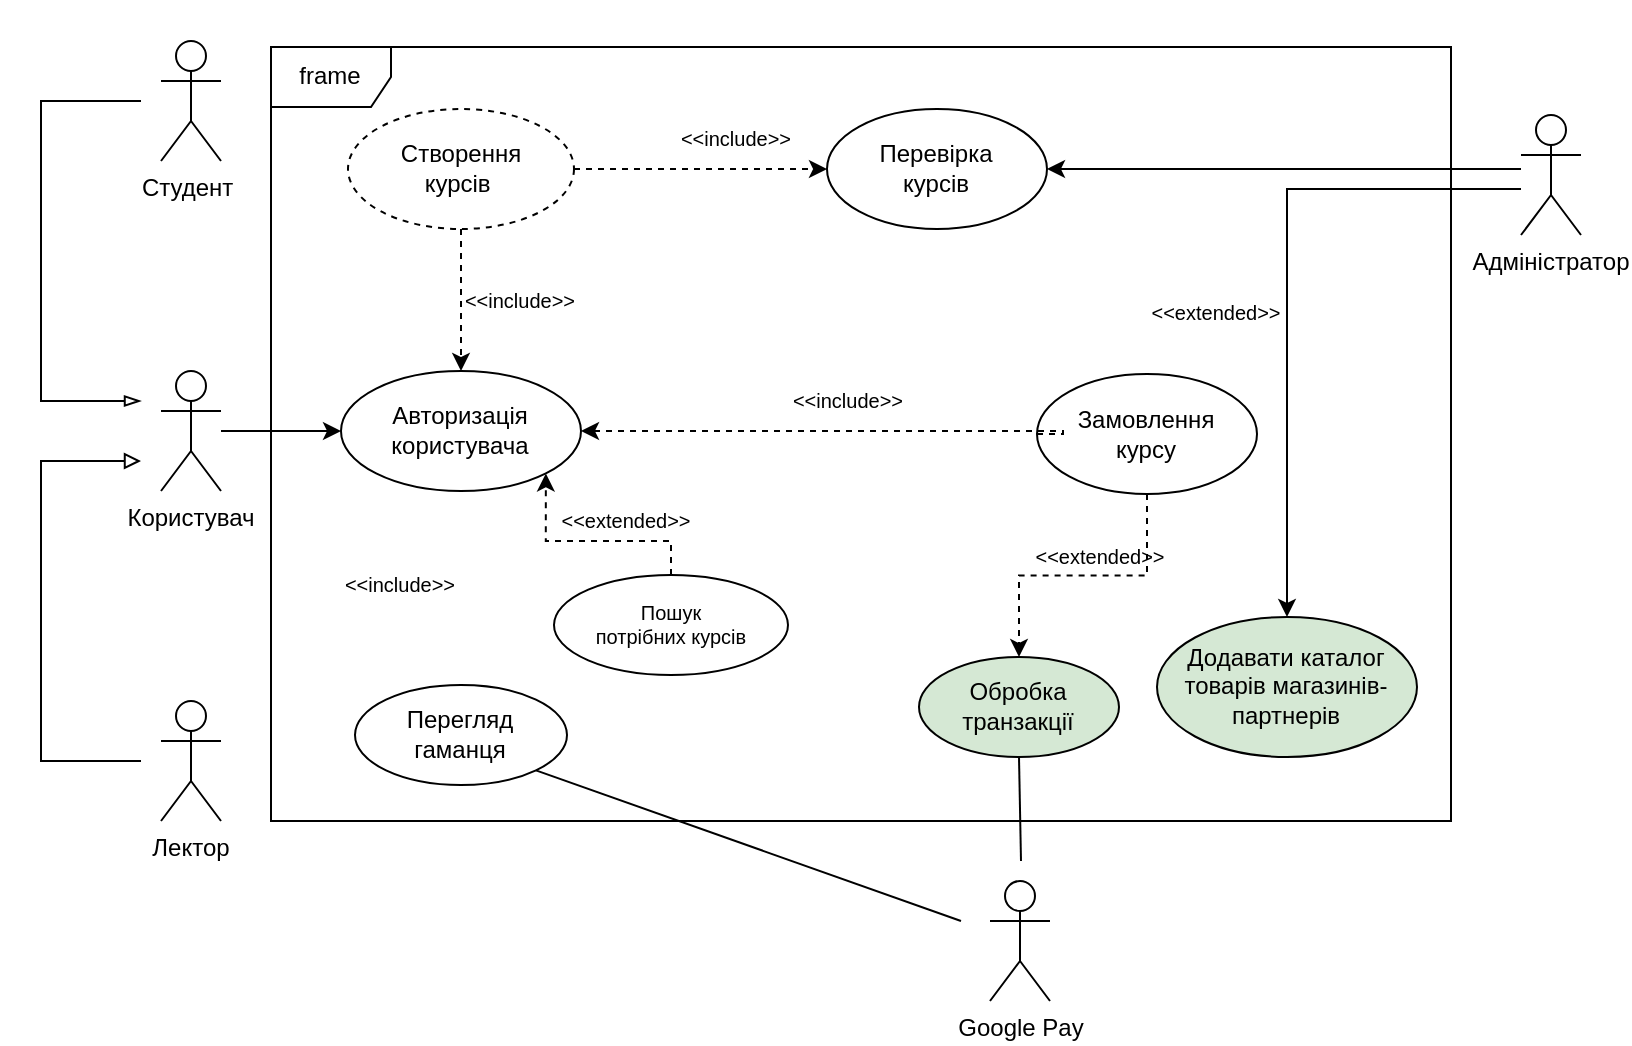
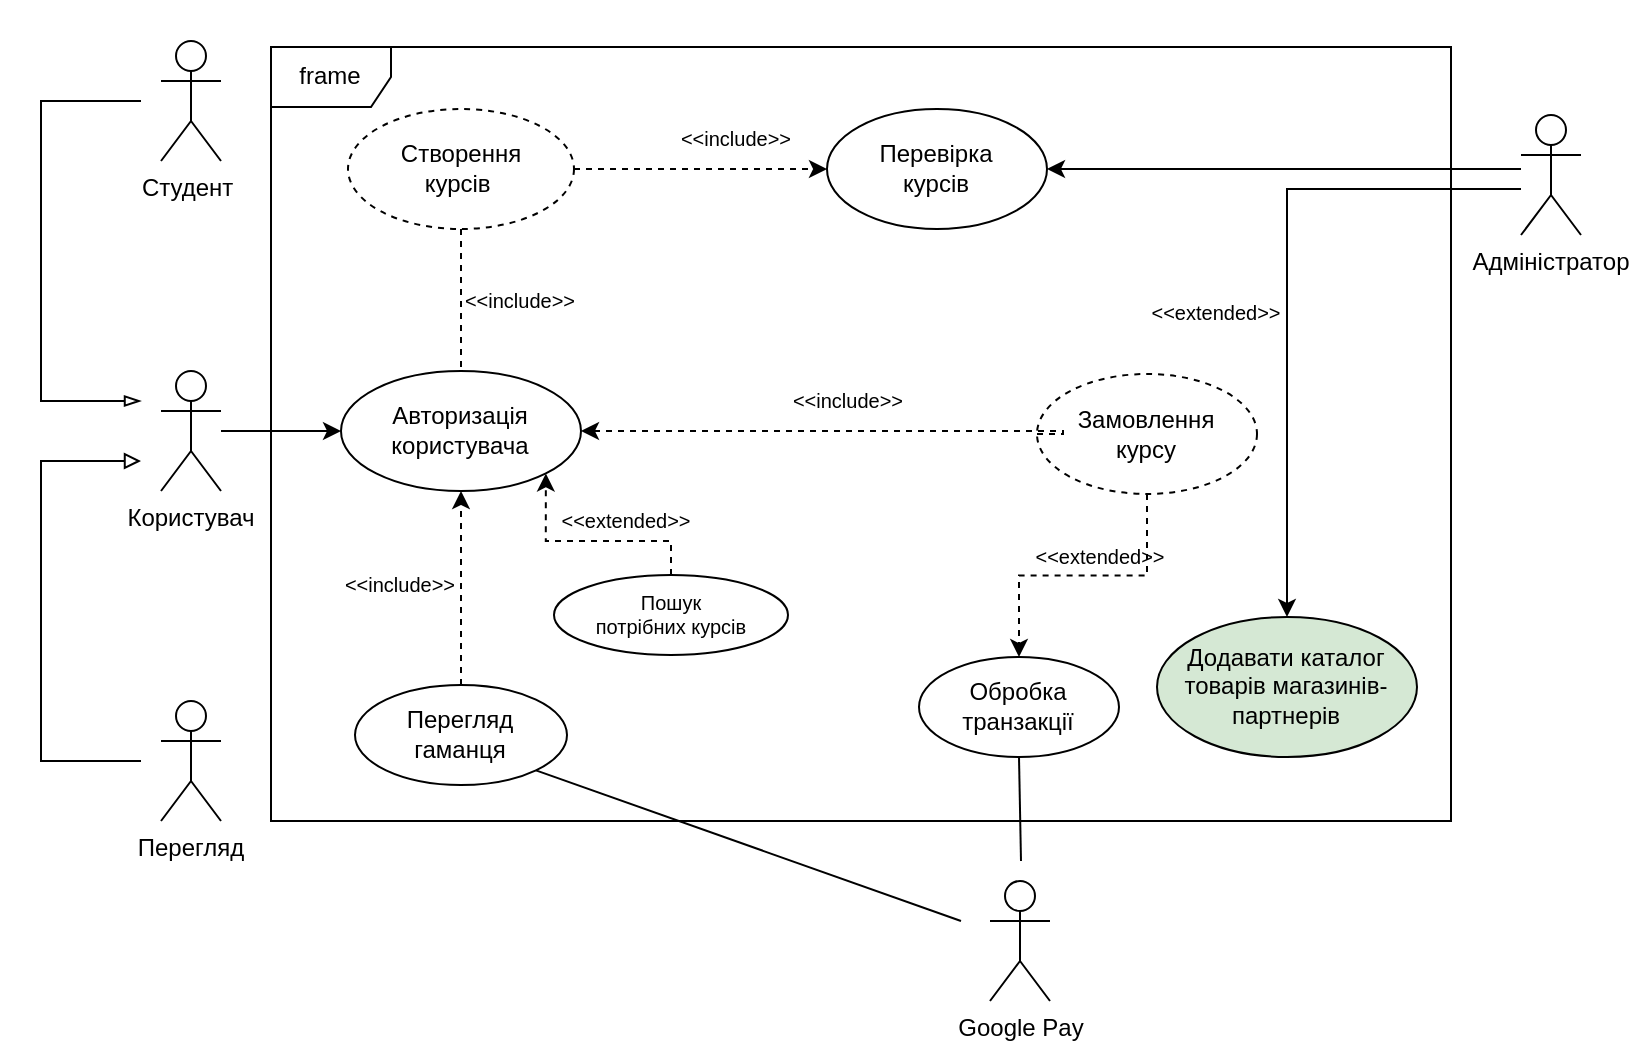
(461, 356) -> (461, 362)
(1147, 434) -> (1147, 434)
none -> (461, 595)
(671, 625) -> (671, 615)
(1019, 707) -> (1019, 707)
(192, 849) -> (192, 849)
